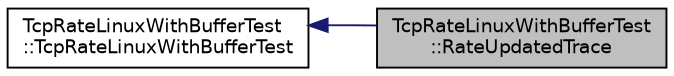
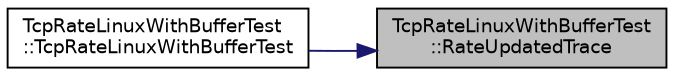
(352, 25) -> (333, 51)
